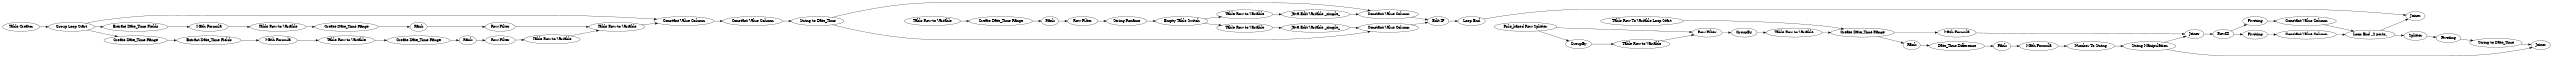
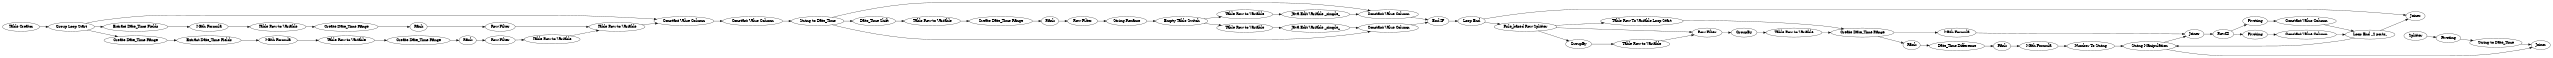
none -> (874, 21)
(1438, 21) -> (1438, 21)
none -> (1491, 23)
none -> (1578, 24)
(2398, 35) -> (2267, 46)
